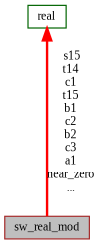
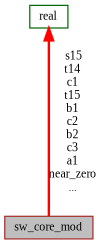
(47, 228) -> (49, 228)
